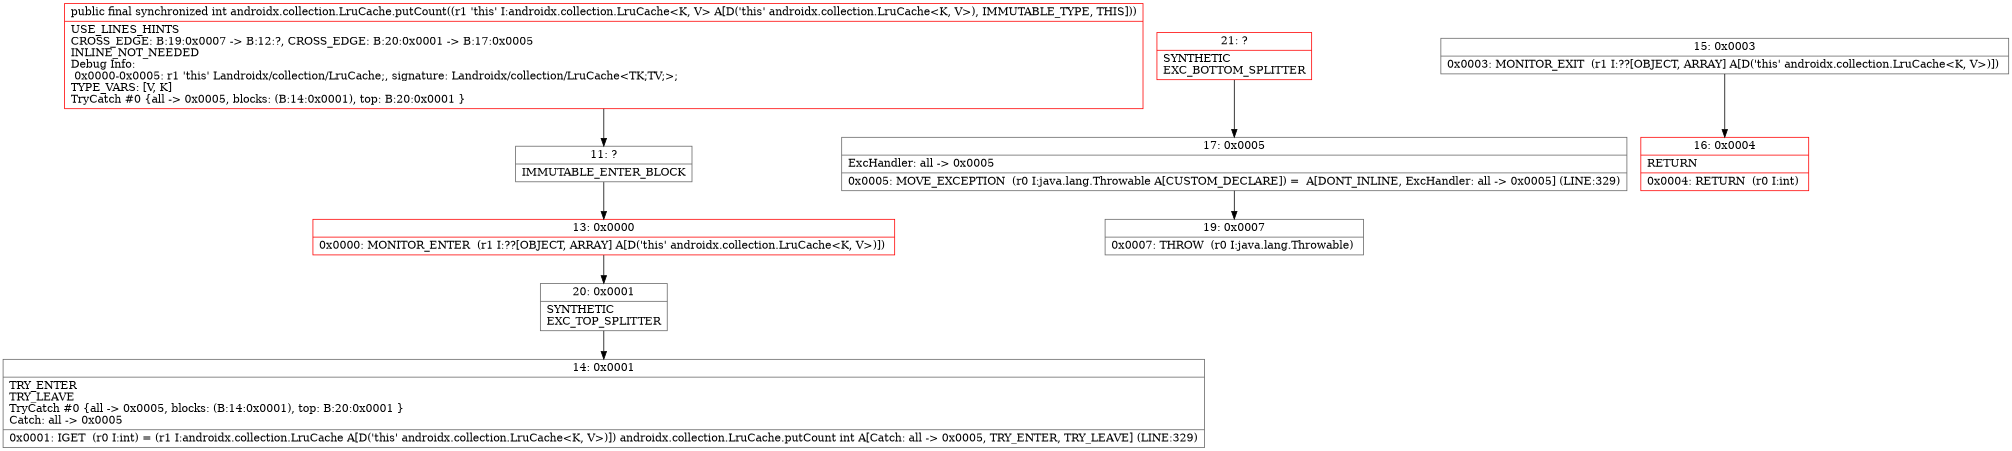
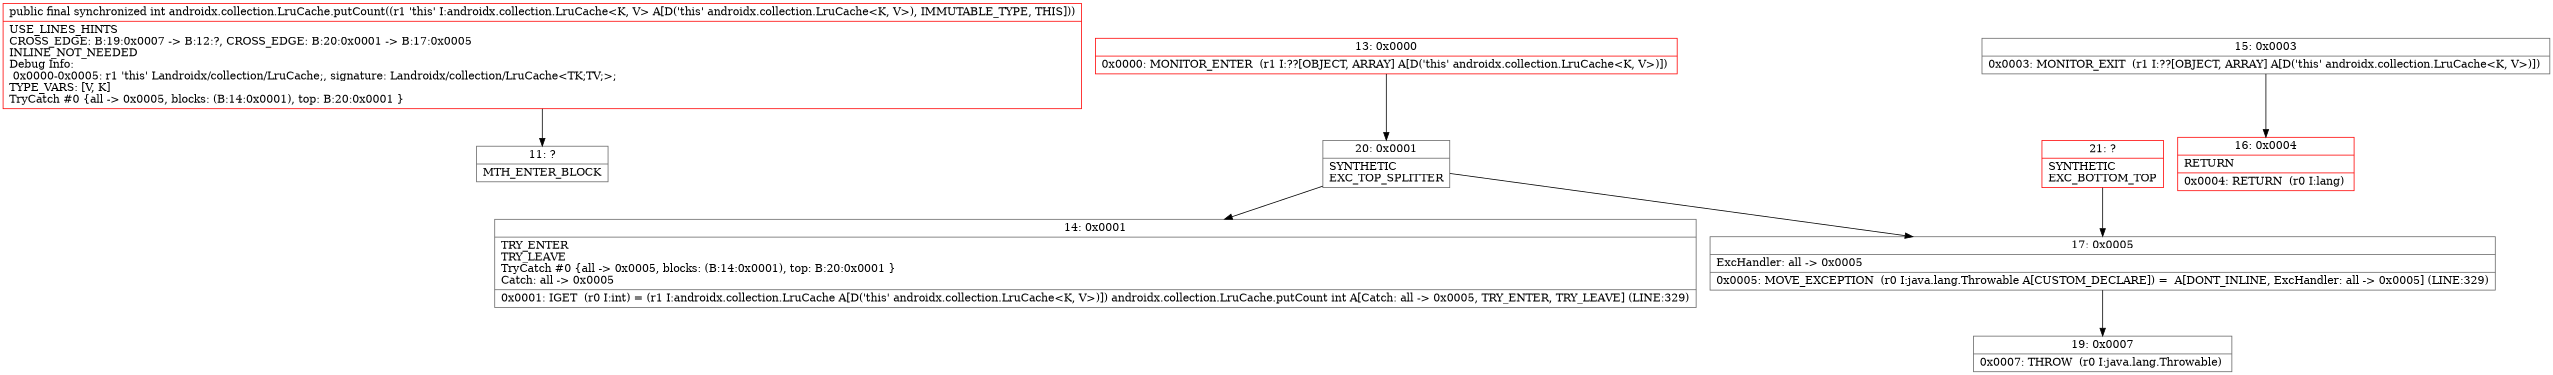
(1234, 70) -> (2103, 178)
(604, 173) -> (542, 173)
(1725, 181) -> (2266, 181)
(604, 197) -> none
none -> (1678, 205)
